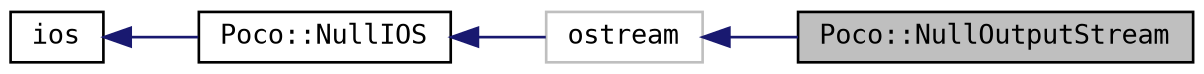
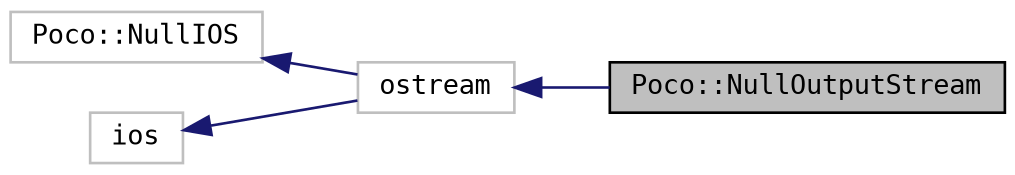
(57, 37) -> (137, 138)
(164, 37) -> (284, 113)
(325, 37) -> (137, 37)
